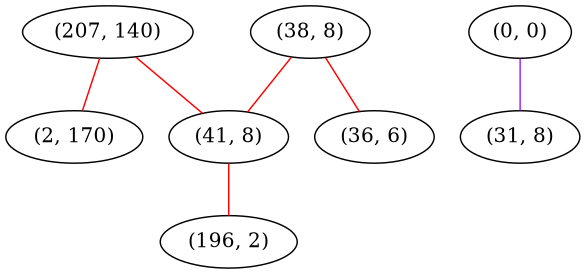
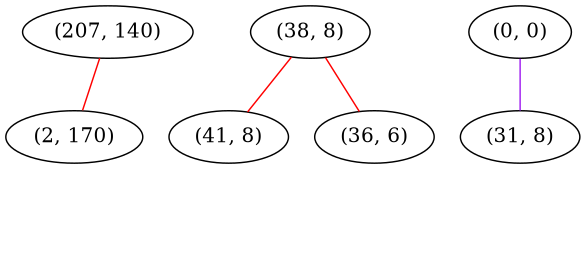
(169, 85) -> none
(229, 242) -> none
